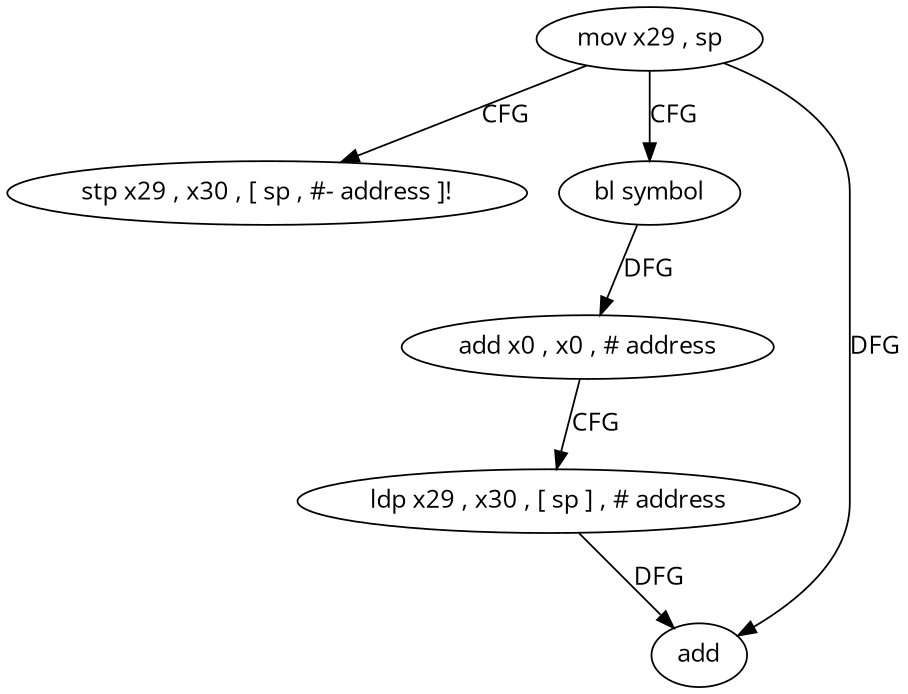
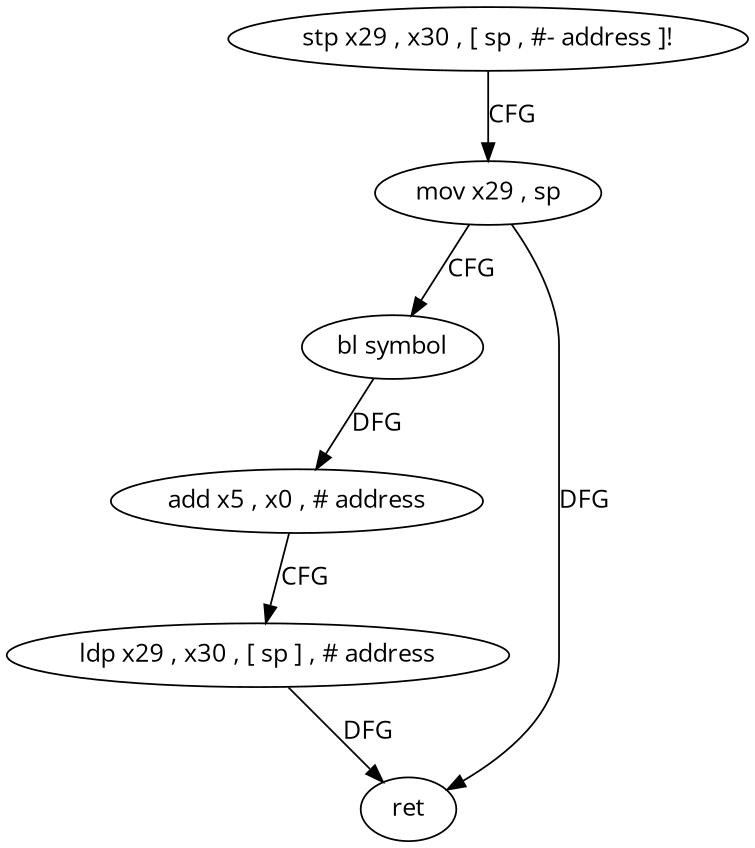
(472, 111) -> (488, 107)
(588, 347) -> (297, 501)
(699, 655) -> (409, 809)
